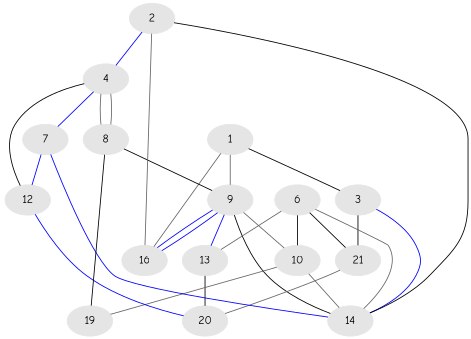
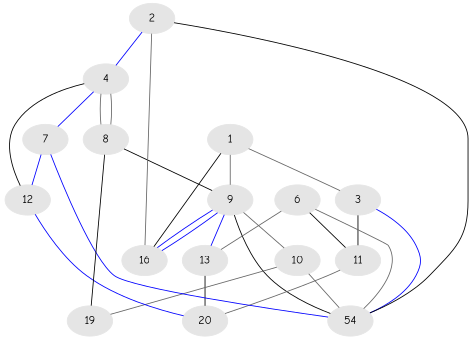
(294, 170) -> (294, 170)
(187, 200) -> (187, 200)
(297, 230) -> none
(358, 260) -> (358, 260)
(350, 321) -> (350, 321)
